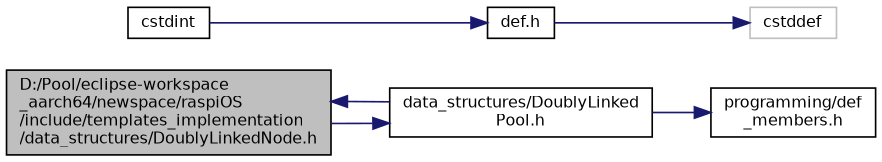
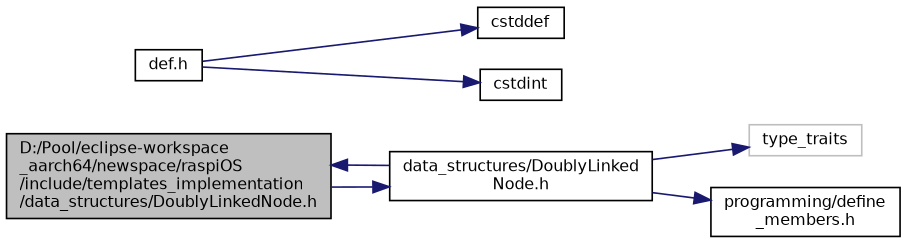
(340, 23) -> (333, 74)
(793, 23) -> (521, 23)
(521, 113) -> (521, 176)
(793, 113) -> (805, 212)
none -> (805, 140)
